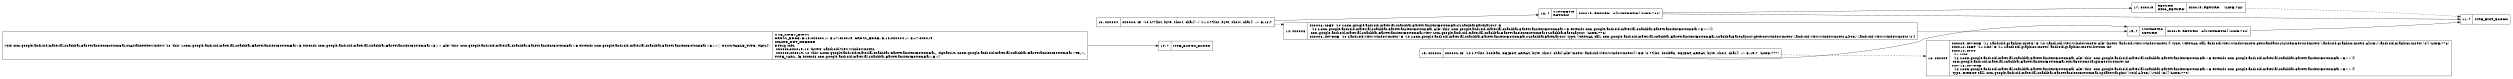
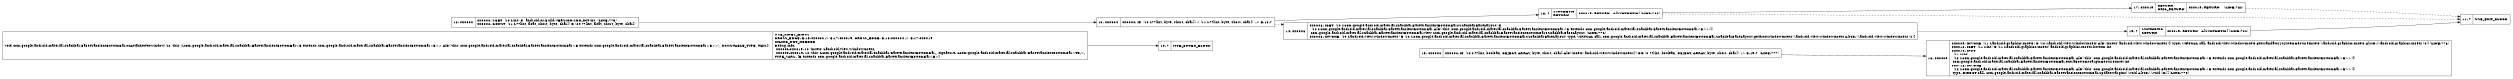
(2060, 17) -> (2060, 17)
(2491, 19) -> (2491, 19)
none -> (545, 22)
(1192, 46) -> (1192, 46)
(1896, 46) -> none
(1852, 55) -> (1852, 55)
